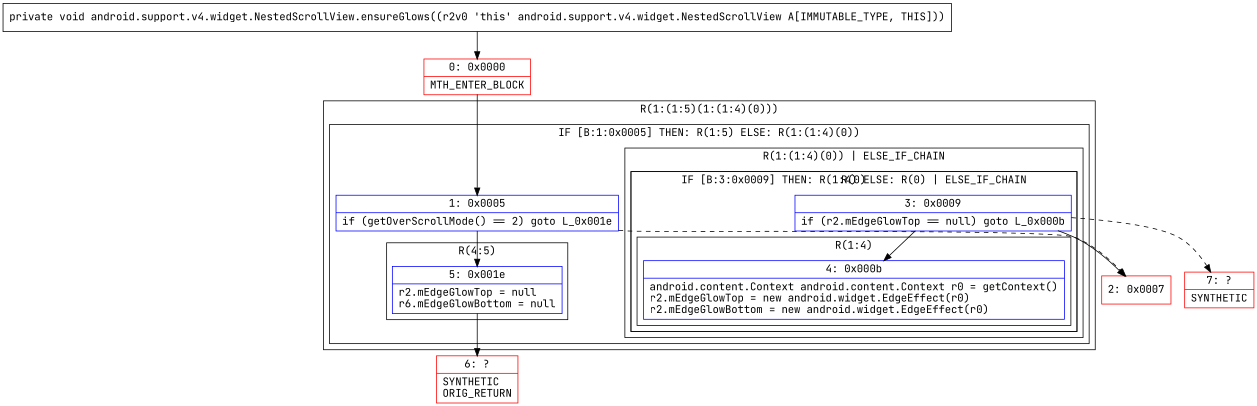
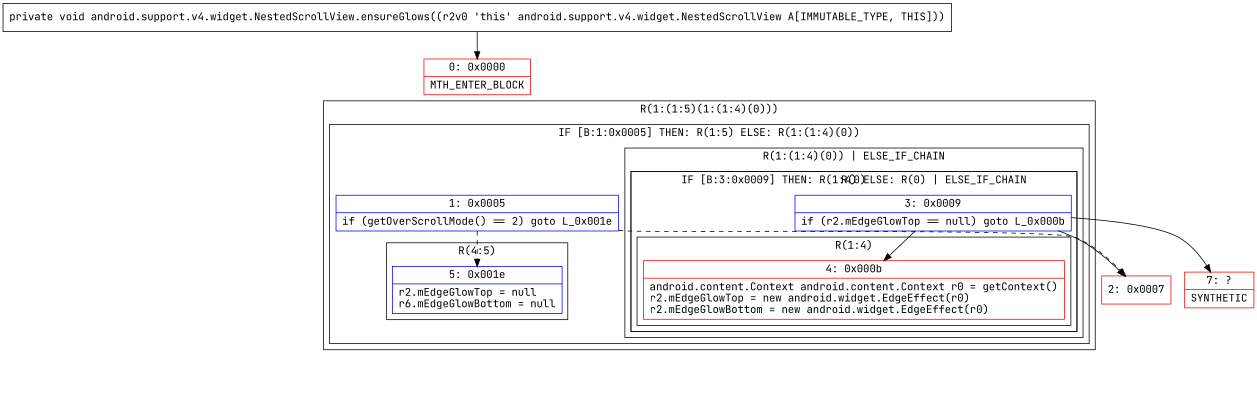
(477, 141) -> none
(1146, 227) -> (1146, 227)
(477, 248) -> (477, 248)
(854, 290) -> (854, 290)
(477, 379) -> none
